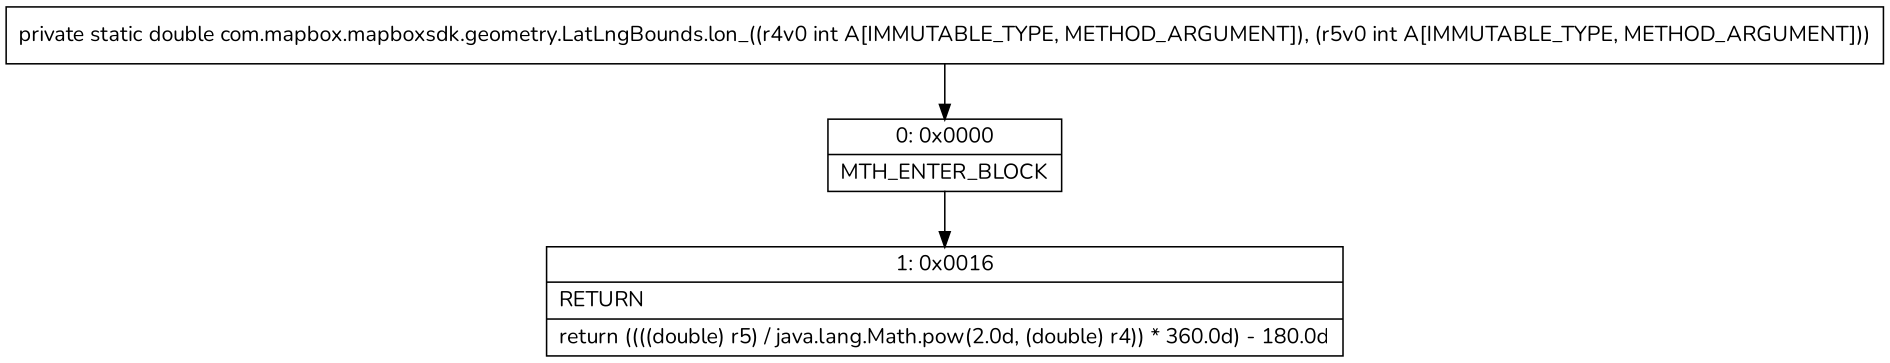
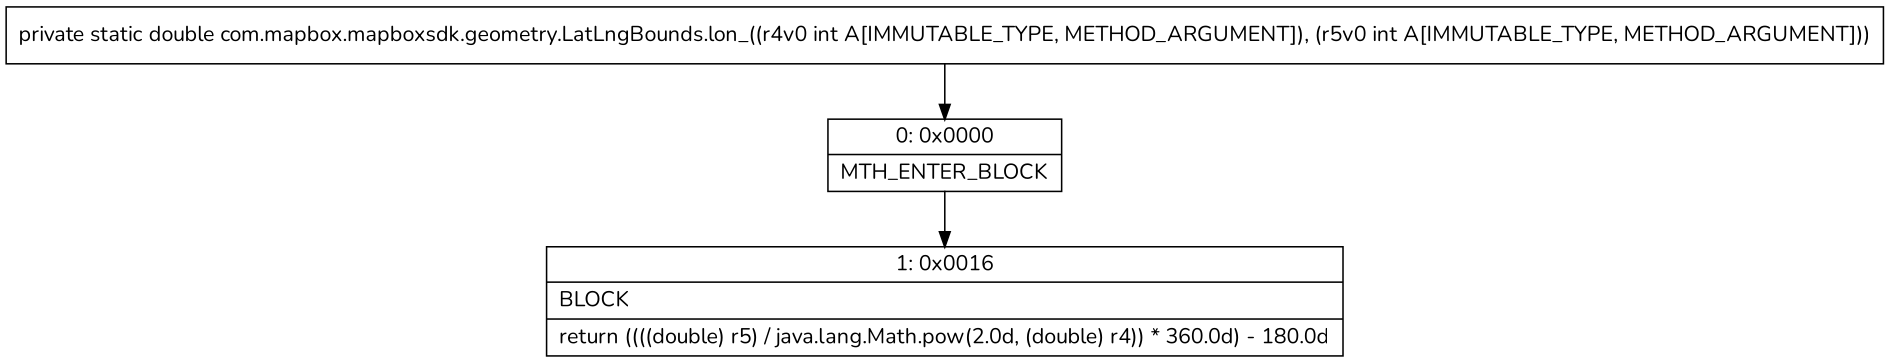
(602, 300) -> (594, 300)
